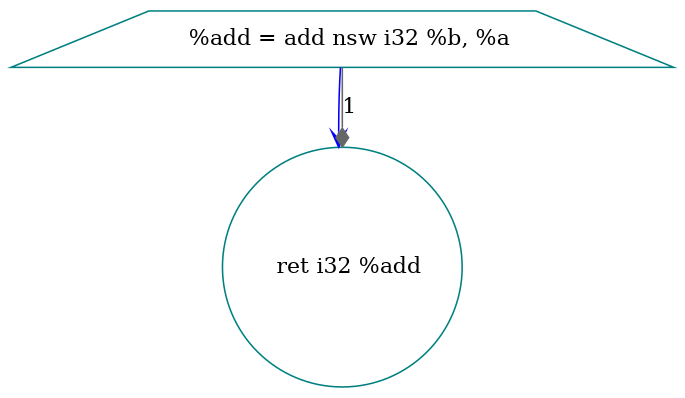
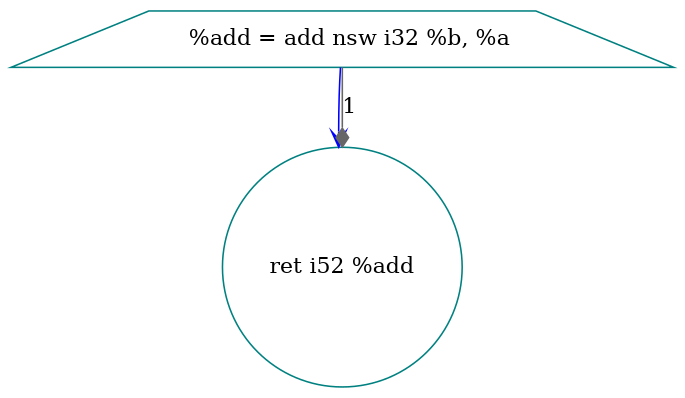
(342, 267) -> (342, 267)
